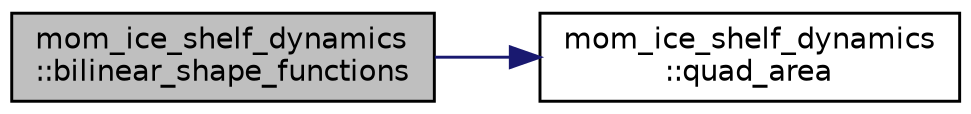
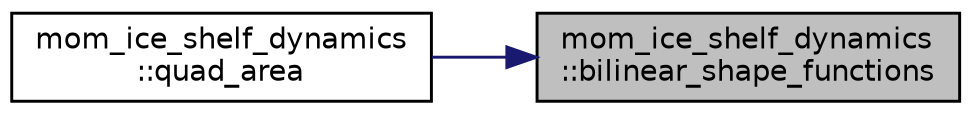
(473, 57) -> (469, 57)
